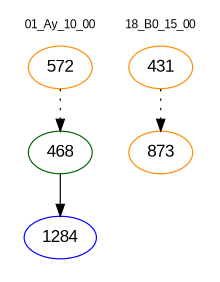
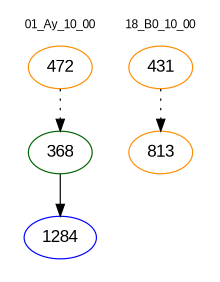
(161, 25) -> (161, 25)
(60, 67) -> (60, 67)
(60, 152) -> (60, 152)
(161, 152) -> (161, 152)
